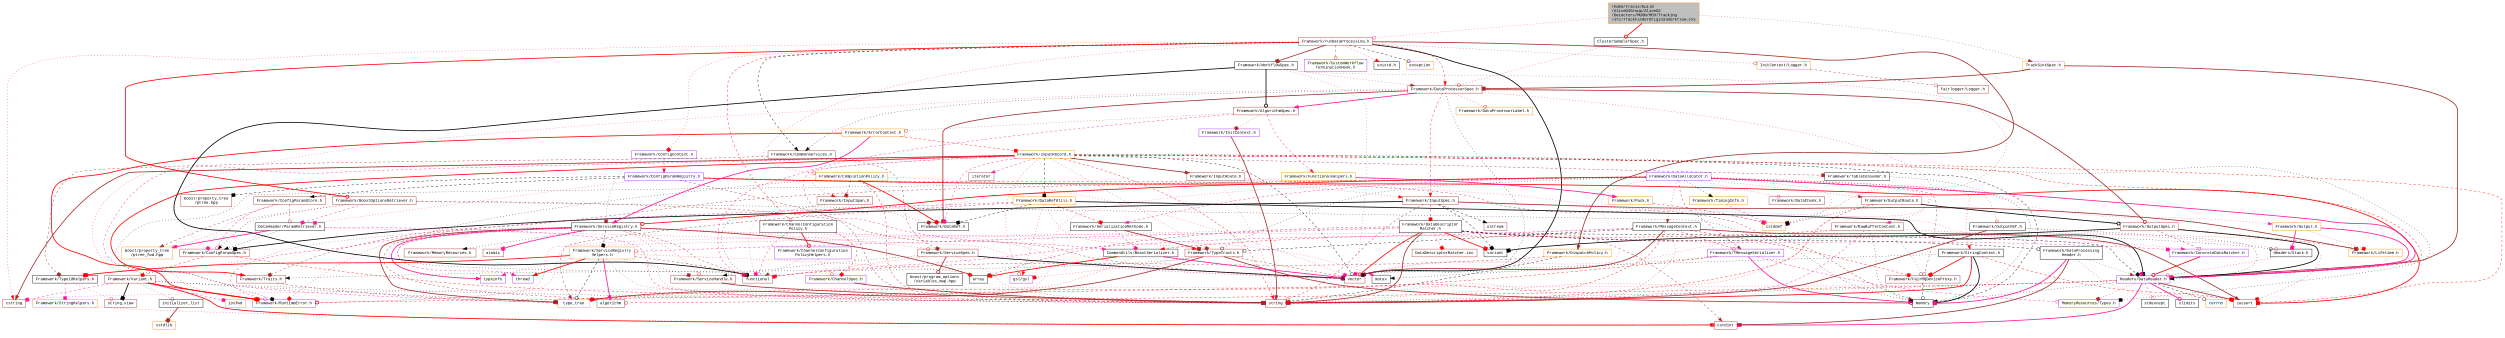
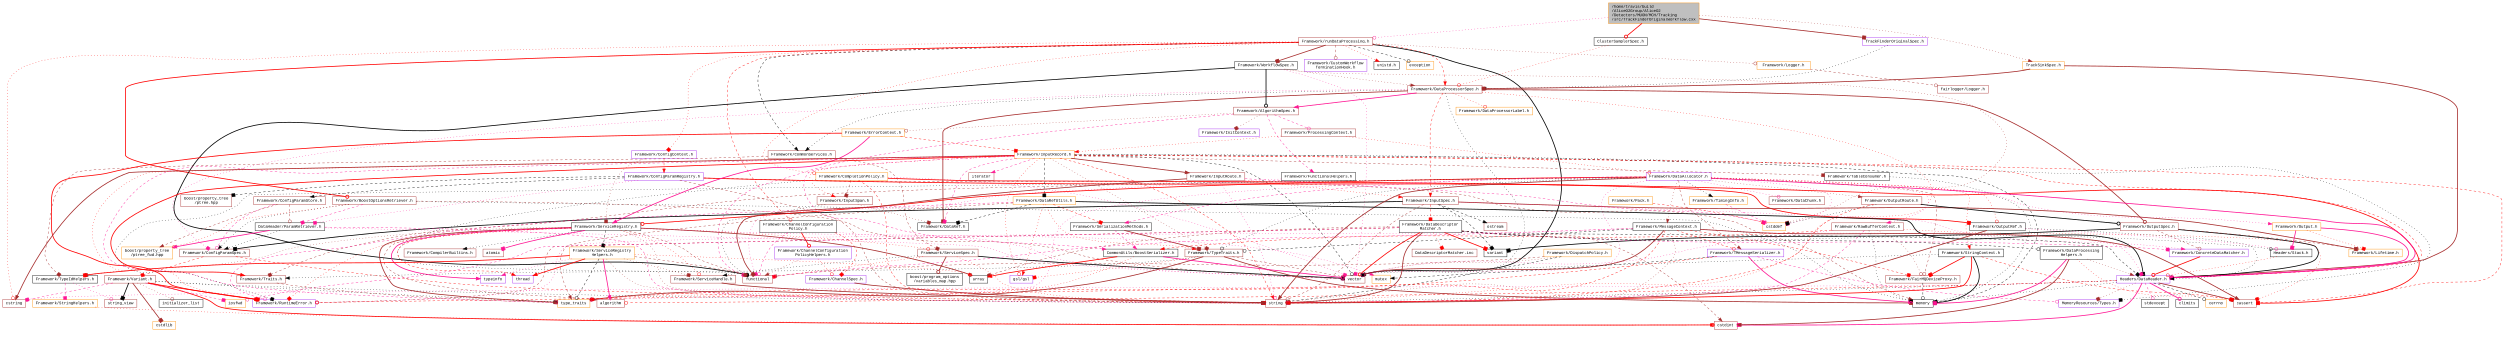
none -> (1895, 41)
(542, 49) -> (542, 49)
(1953, 57) -> none
(1784, 65) -> (1784, 65)
none -> (1319, 133)
(1319, 177) -> (1319, 177)
(1536, 187) -> none
none -> (1024, 191)
(1504, 194) -> (1504, 194)
(898, 199) -> (1430, 183)
(1262, 210) -> (1403, 194)
(873, 239) -> (845, 240)
(1018, 239) -> (533, 250)
(1124, 239) -> (1124, 239)
(440, 253) -> (440, 253)
(2071, 253) -> (2071, 253)
(415, 266) -> (415, 266)
(1554, 269) -> (1554, 269)
(1381, 279) -> (1381, 279)
(1668, 301) -> (1668, 301)
(574, 303) -> (574, 303)
(174, 313) -> (146, 301)
